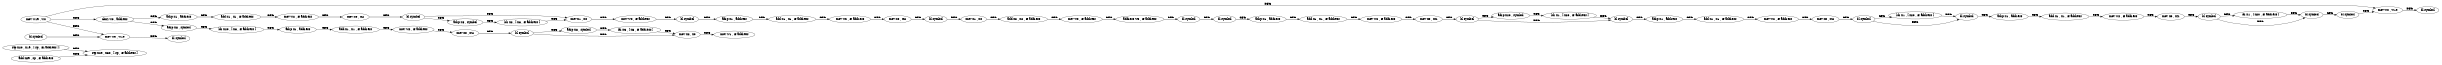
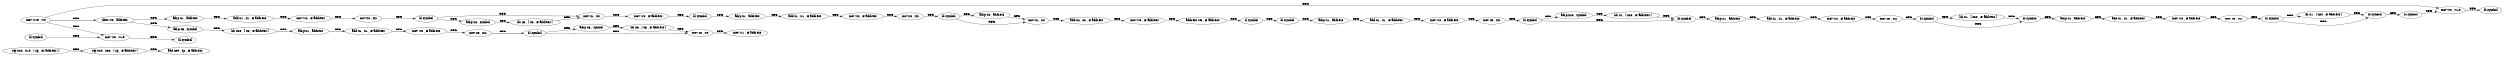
none -> (992, 15)
(72, 56) -> (153, 51)
